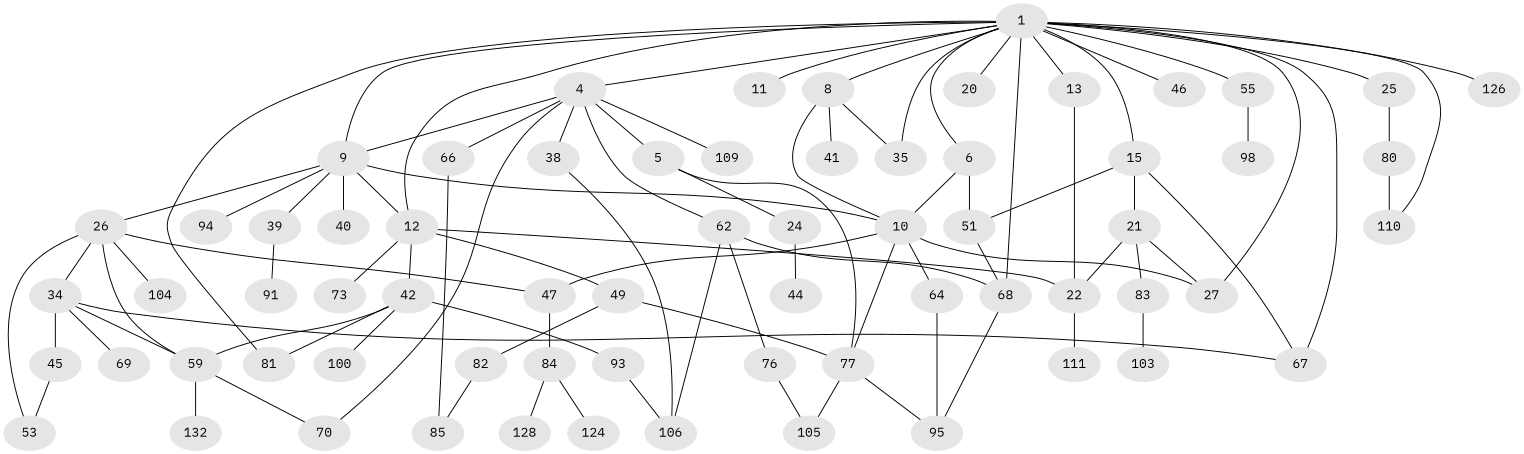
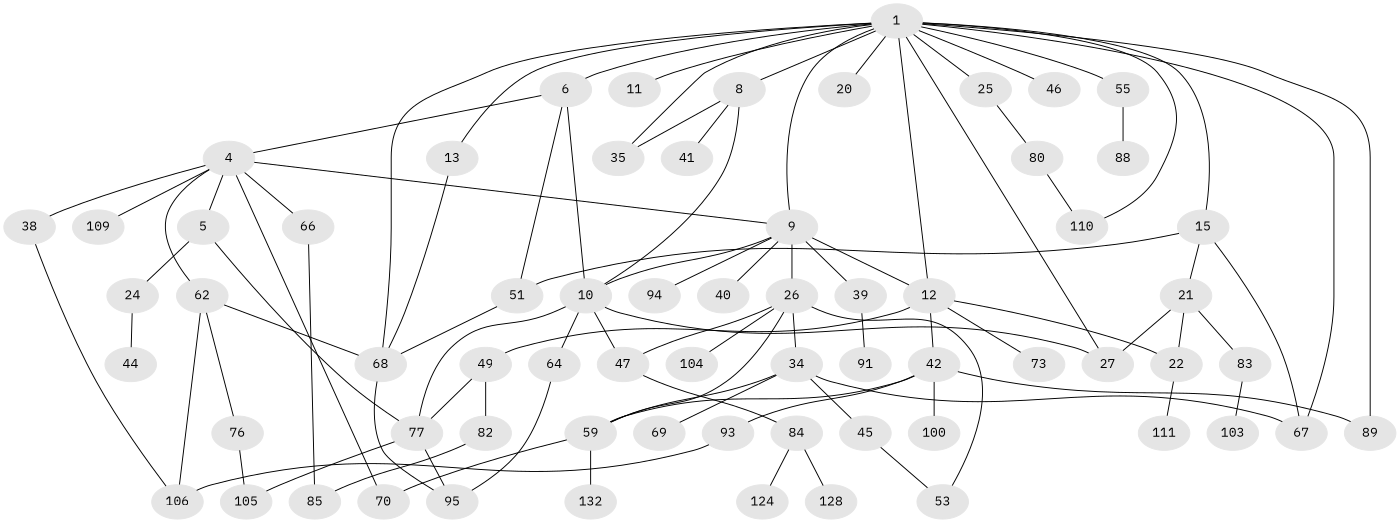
(801, 55) -> (390, 125)
(1494, 90) -> none
(1248, 158) -> (1123, 158)
(1074, 193) -> (422, 263)
(269, 364) -> (1370, 433)
